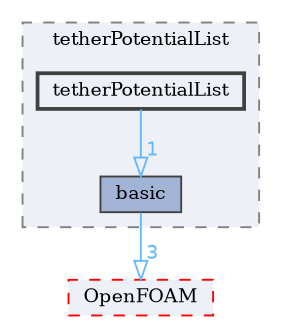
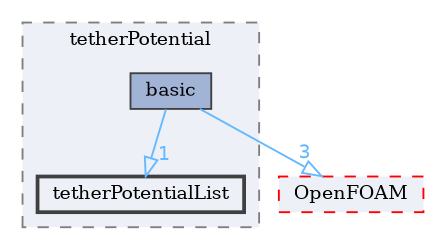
(141, 40) -> (141, 40)
(141, 133) -> (159, 134)
